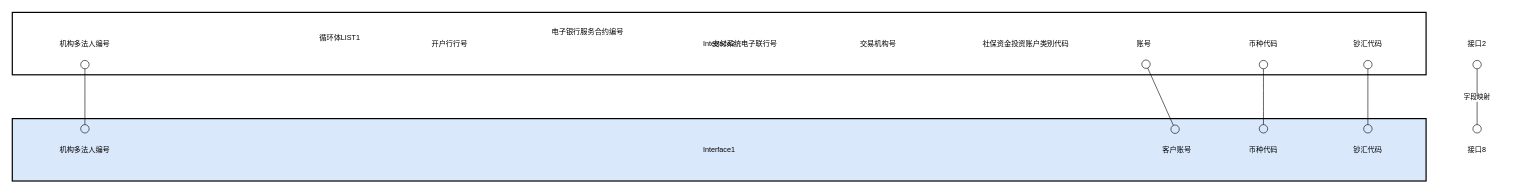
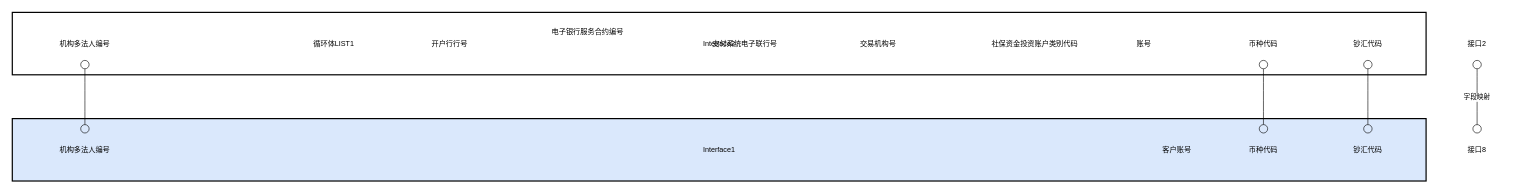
(340, 38) -> (334, 44)
(1026, 44) -> (1035, 44)
(1161, 97) -> none
